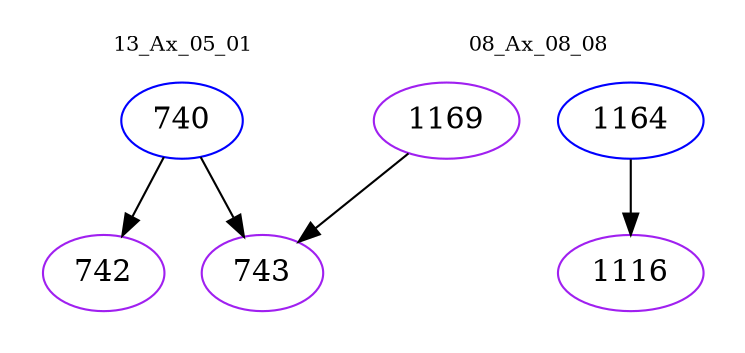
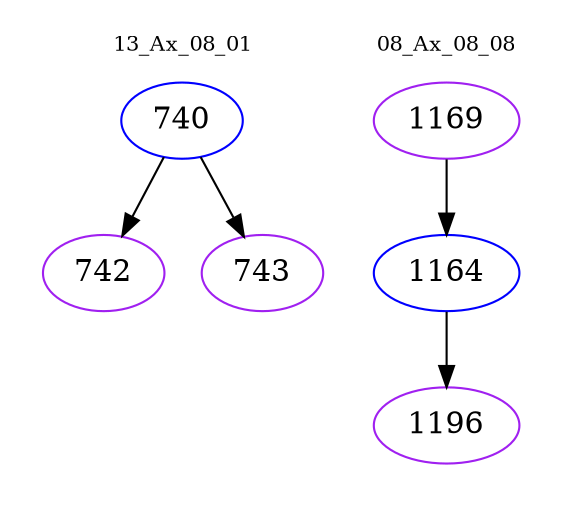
(183, 46) -> (183, 46)
(371, 183) -> (447, 186)
(631, 273) -> (447, 425)
